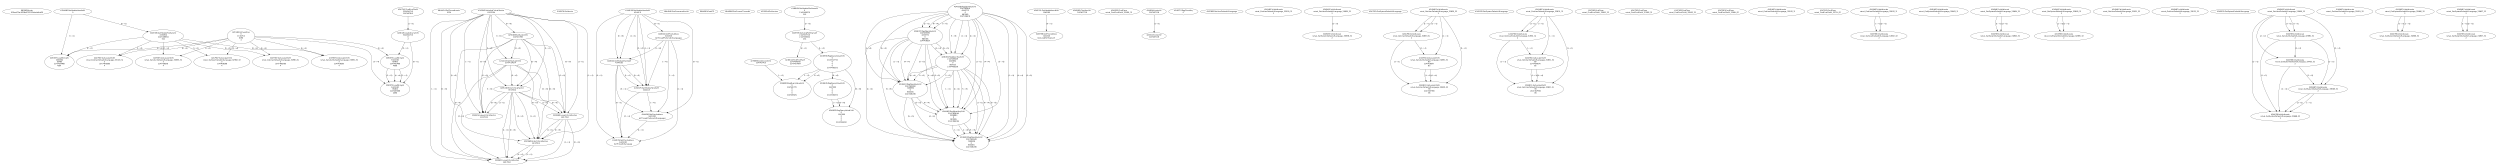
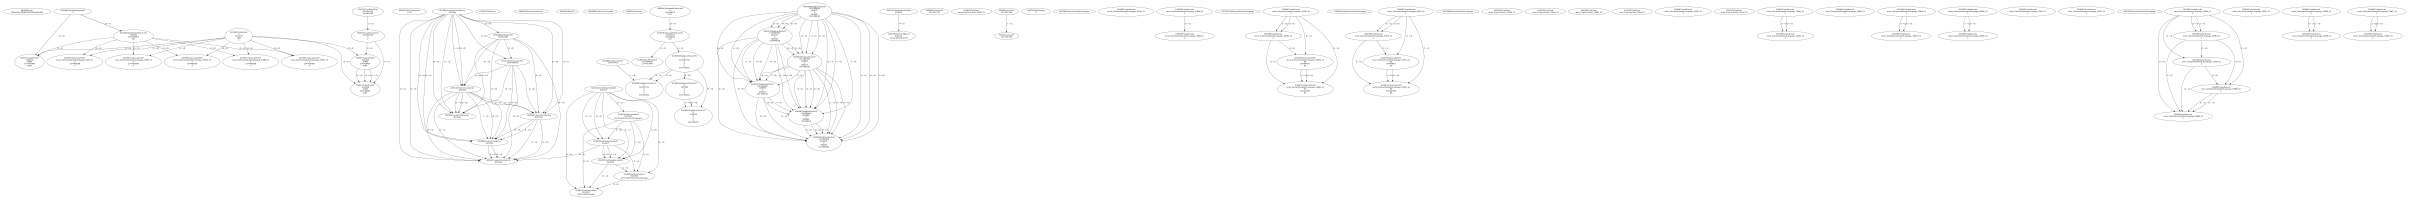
none -> (1458, 12)
(616, 101) -> (560, 157)
